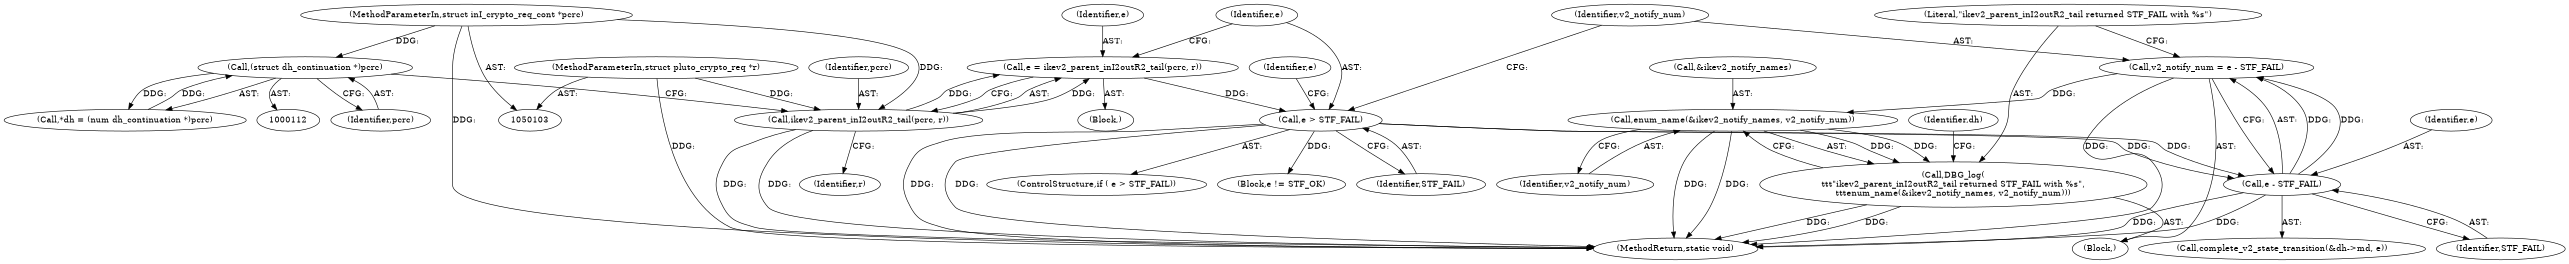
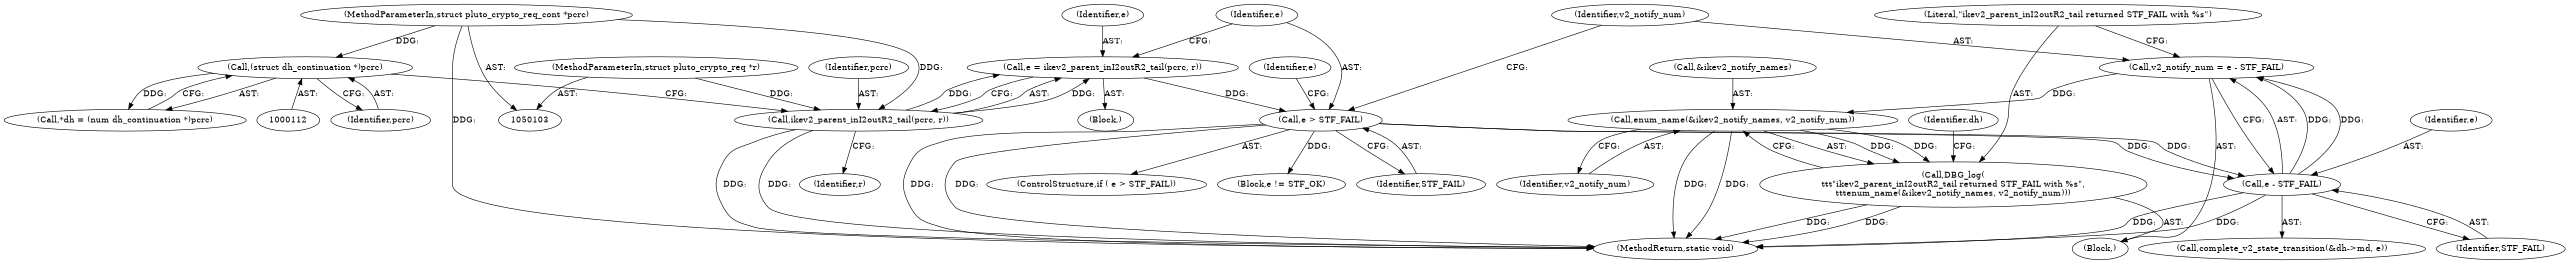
(467, 15) -> (467, 15)
(271, 90) -> (296, 97)
(195, 94) -> (195, 94)
(2077, 221) -> none
(1072, 244) -> none
